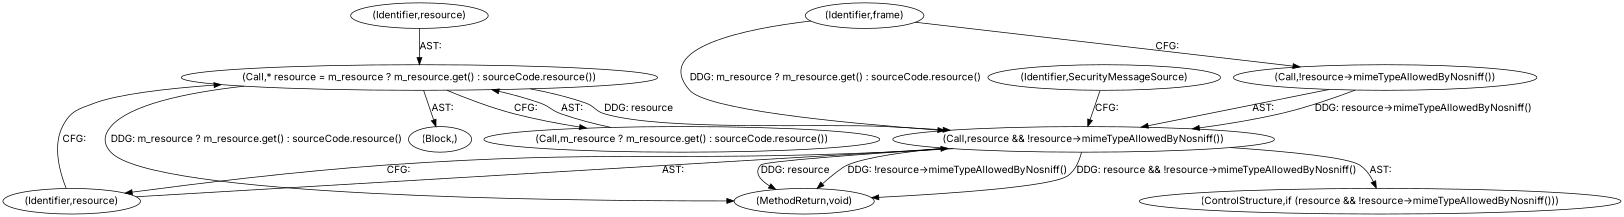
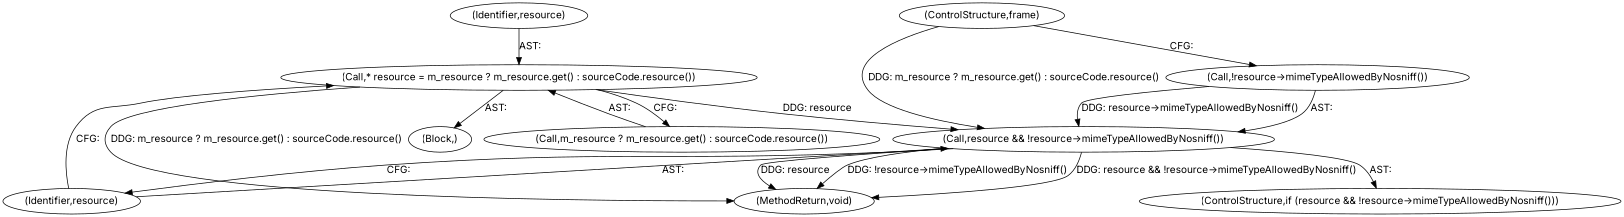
(865, 16) -> (982, 16)
(1104, 78) -> none
